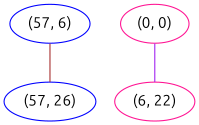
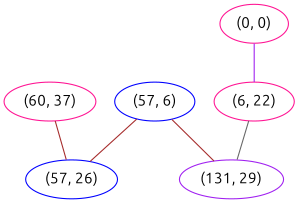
none -> (50, 102)
none -> (232, 179)
